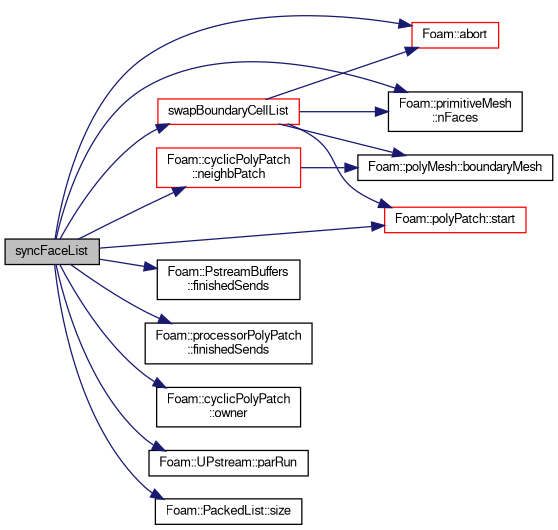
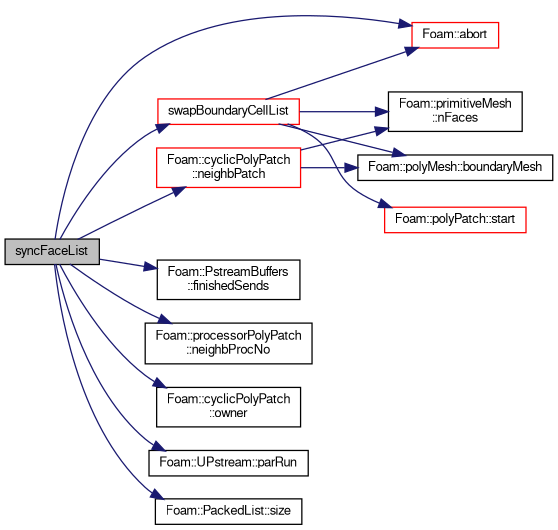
(180, 72) -> (338, 141)
(236, 237) -> none
(229, 343) -> (229, 343)
